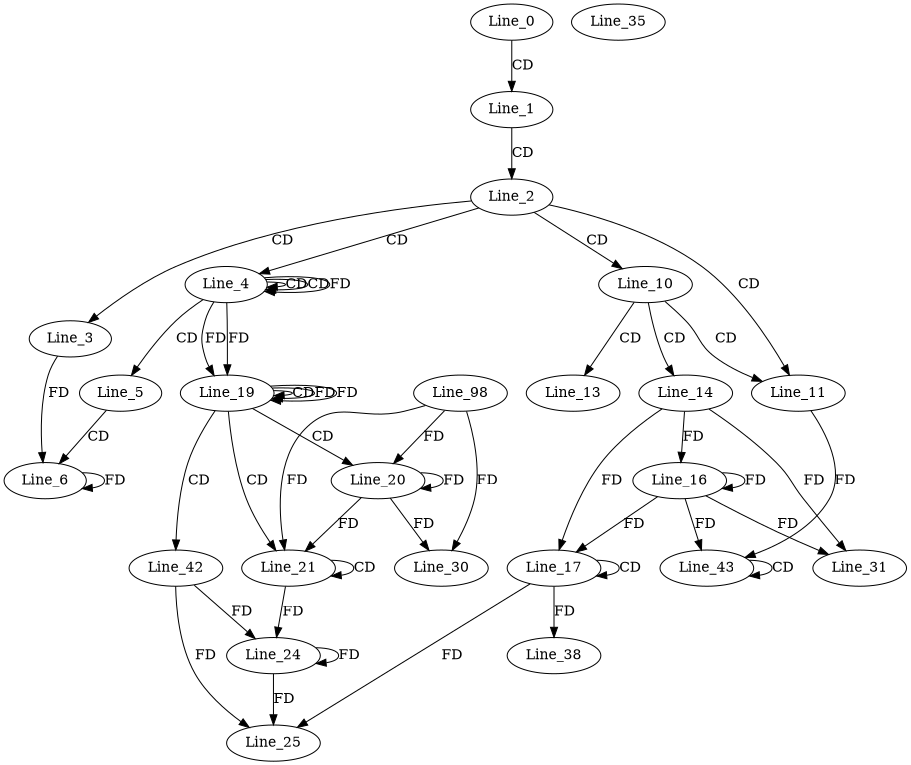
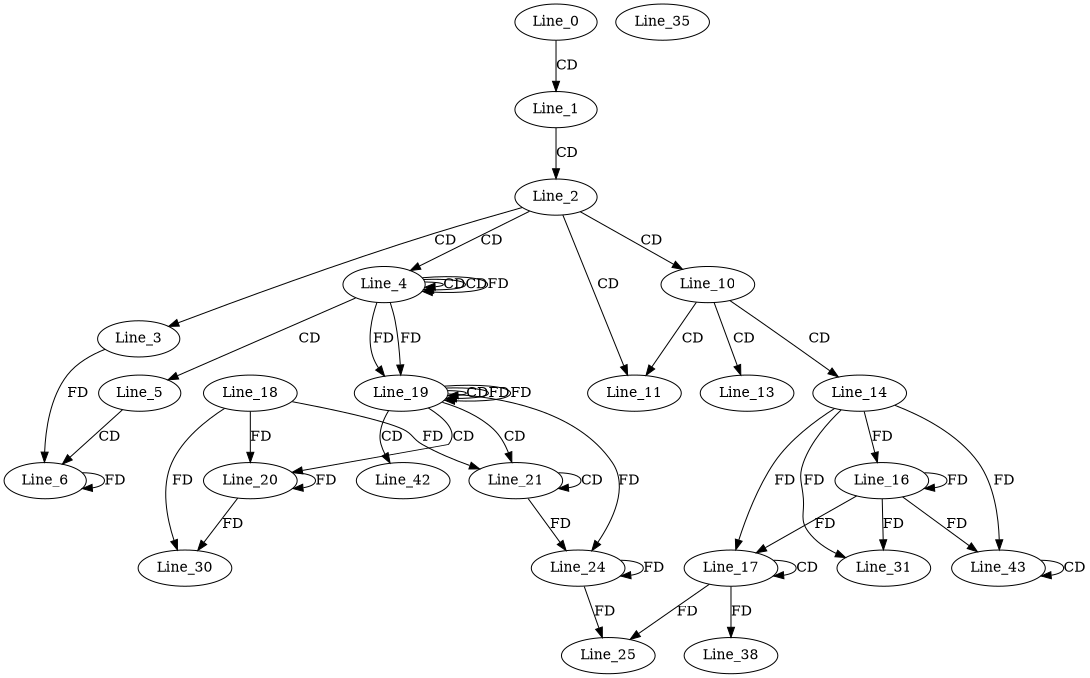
(460, 393) -> (250, 393)
(829, 499) -> (972, 454)
(337, 521) -> none
(221, 608) -> (577, 429)
(190, 663) -> none
